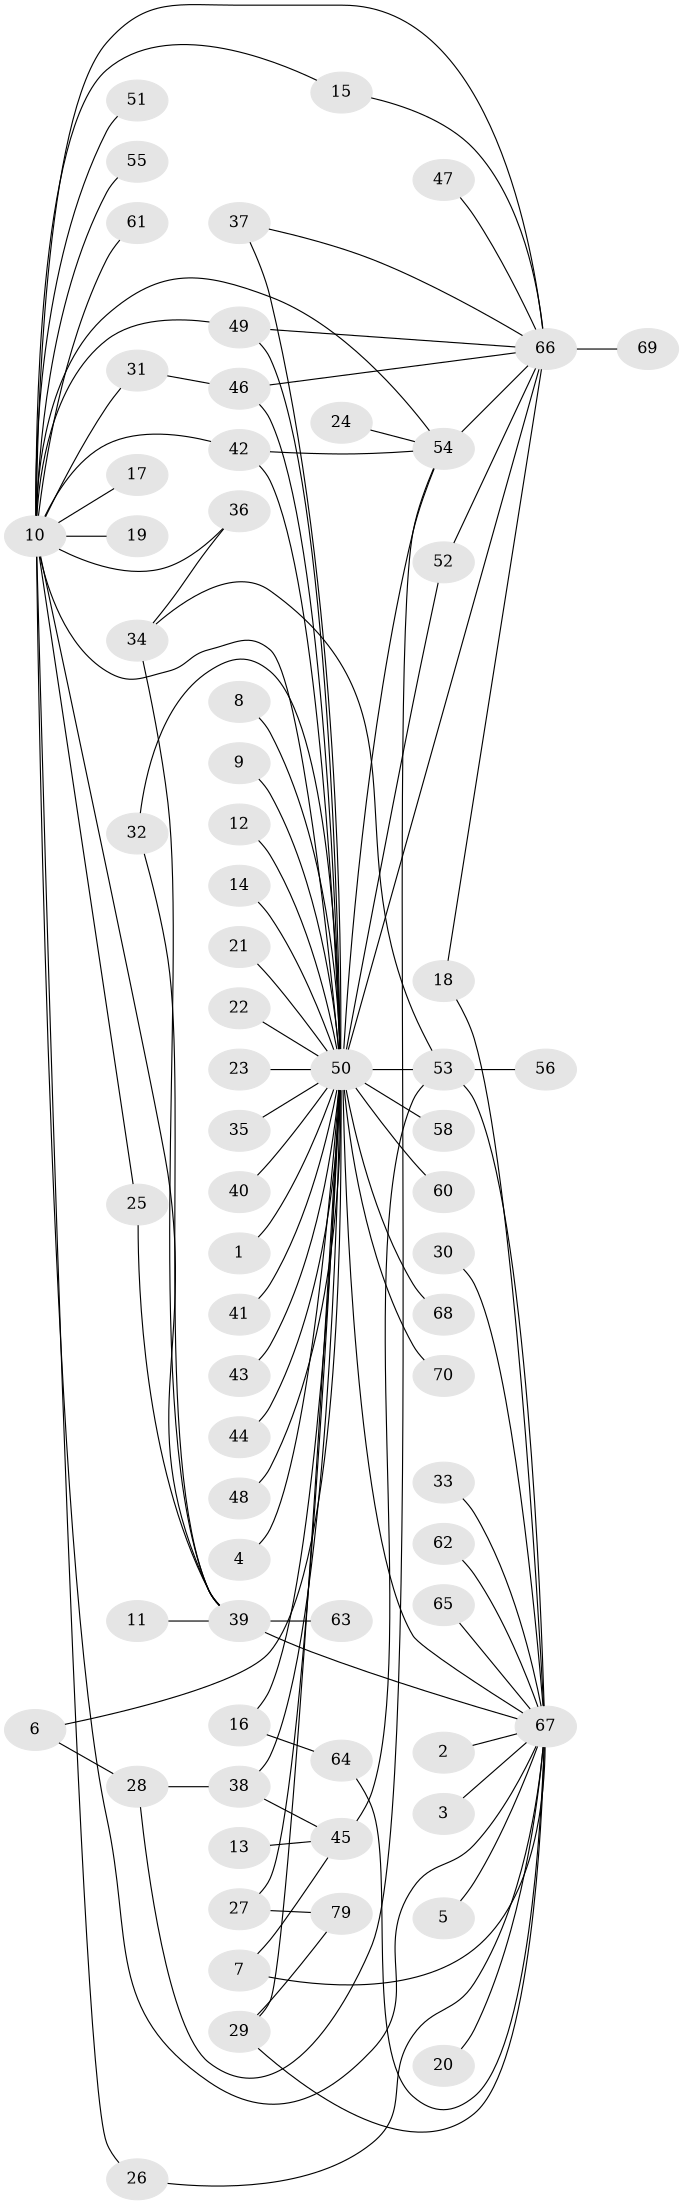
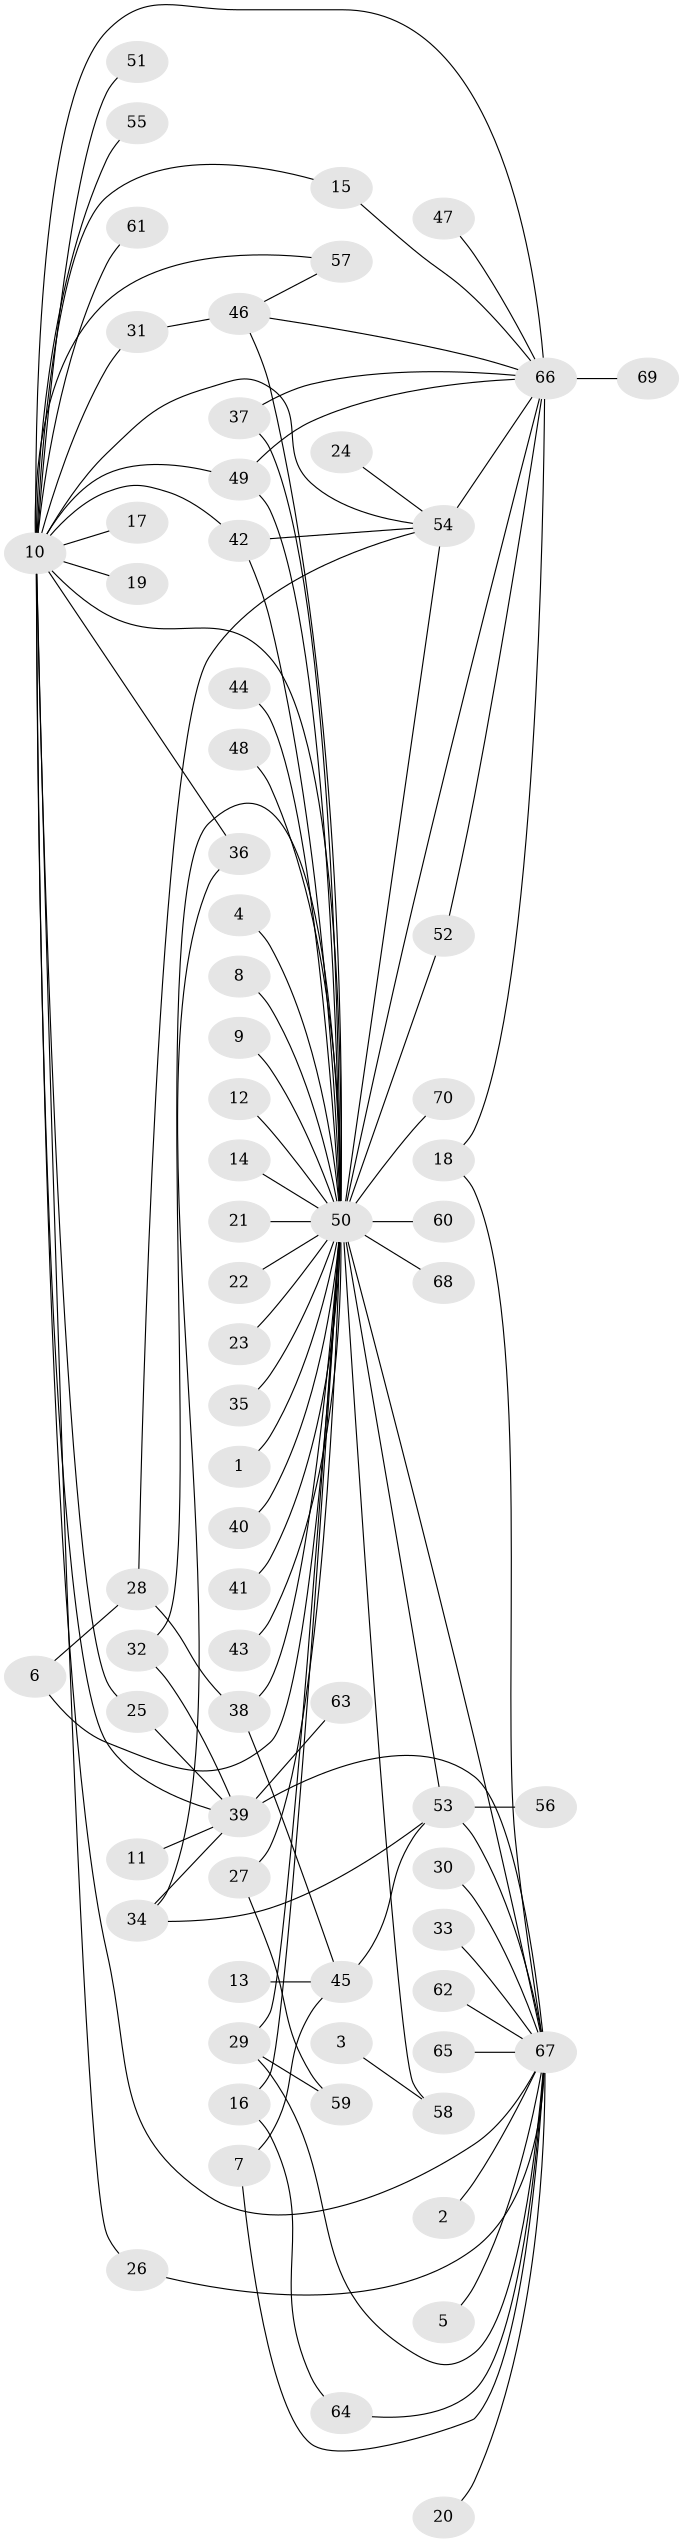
none -> (342, 262)
(495, 1770) -> (393, 2078)
(342, 1914) -> (342, 2104)
